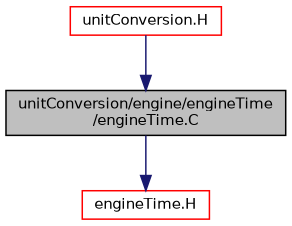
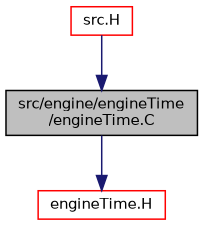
(146, 21) -> (102, 21)
(146, 113) -> (102, 113)
